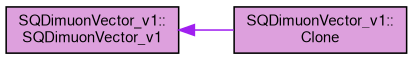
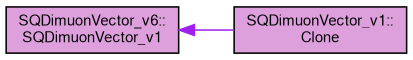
(92, 30) -> (92, 30)
